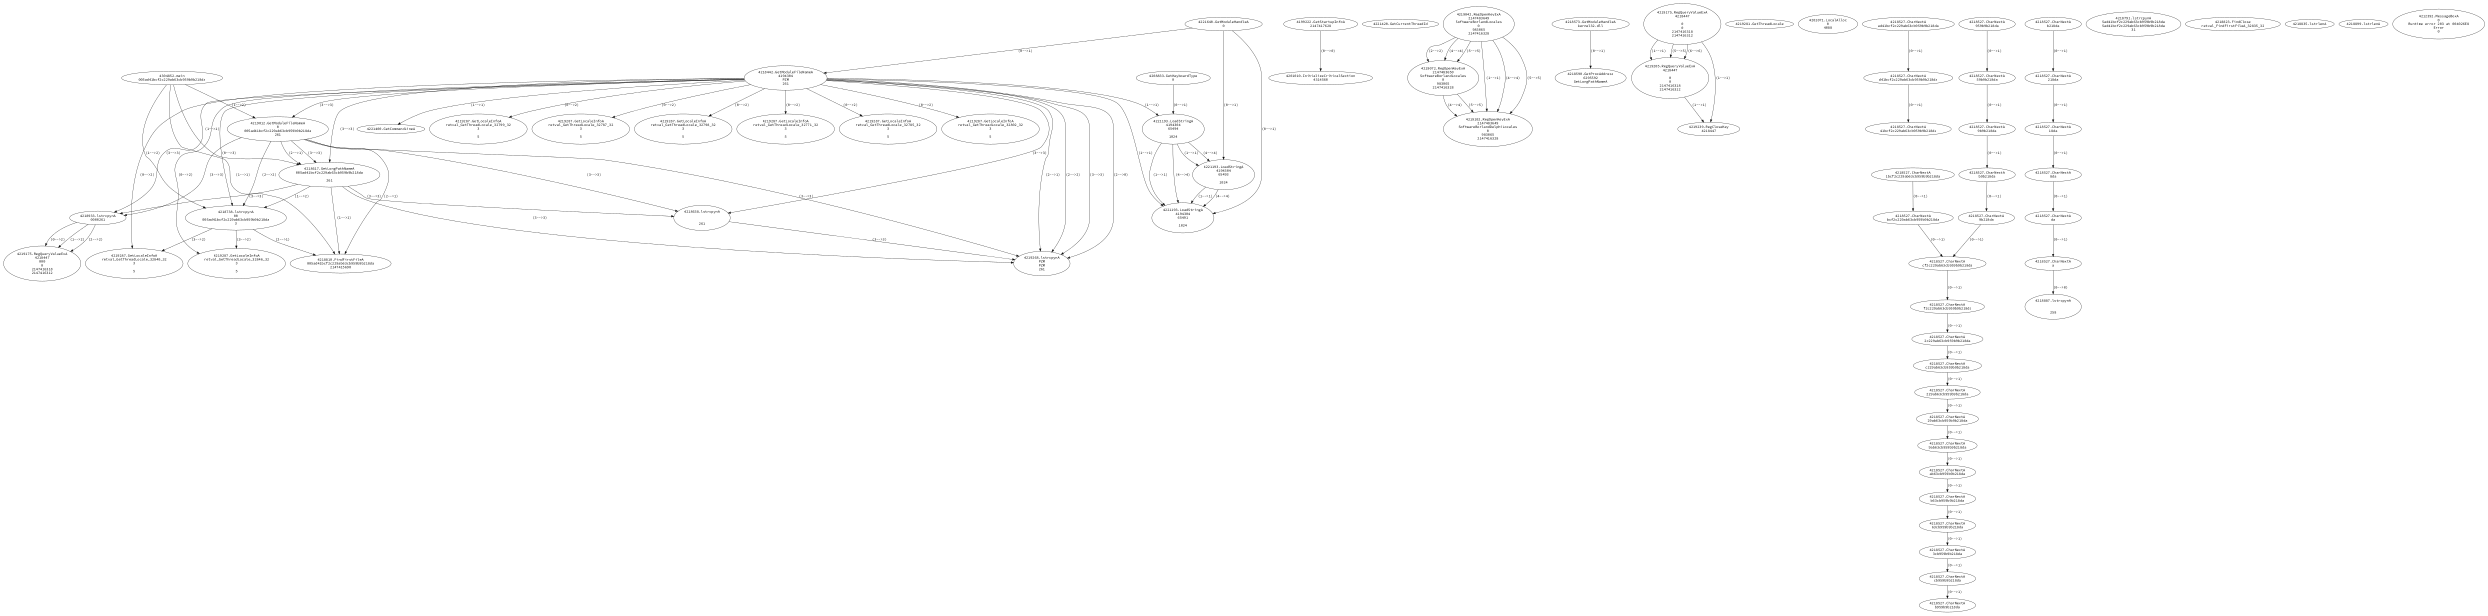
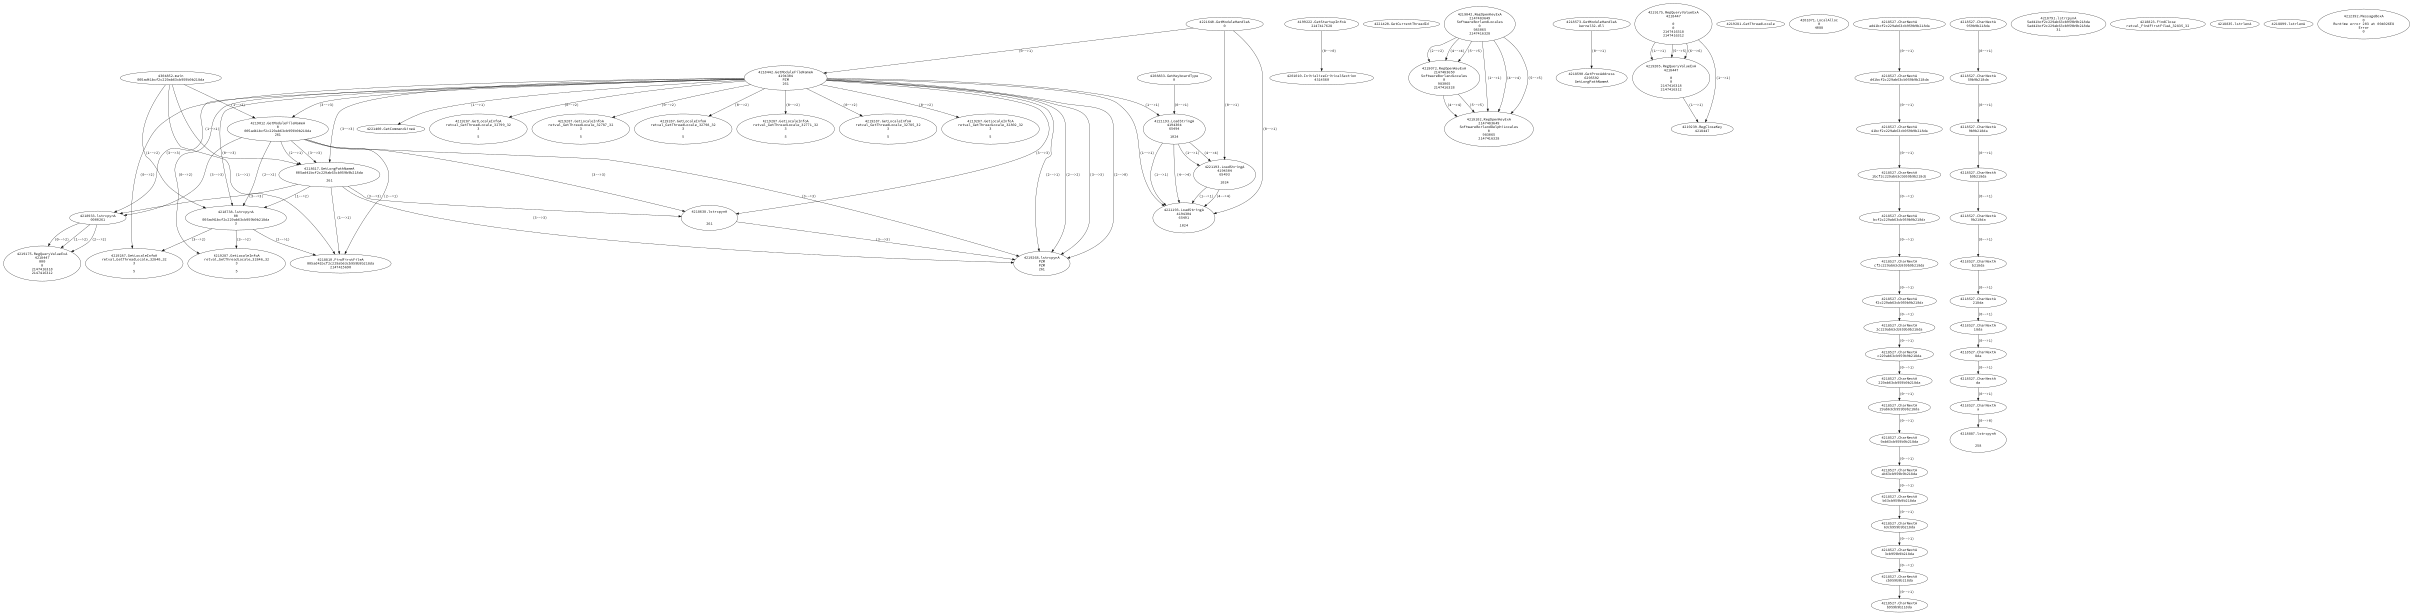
none -> (1899, 151)
(1968, 240) -> (1978, 239)
